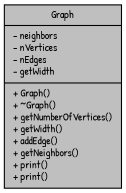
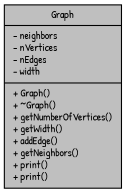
(34, 72) -> (27, 72)
